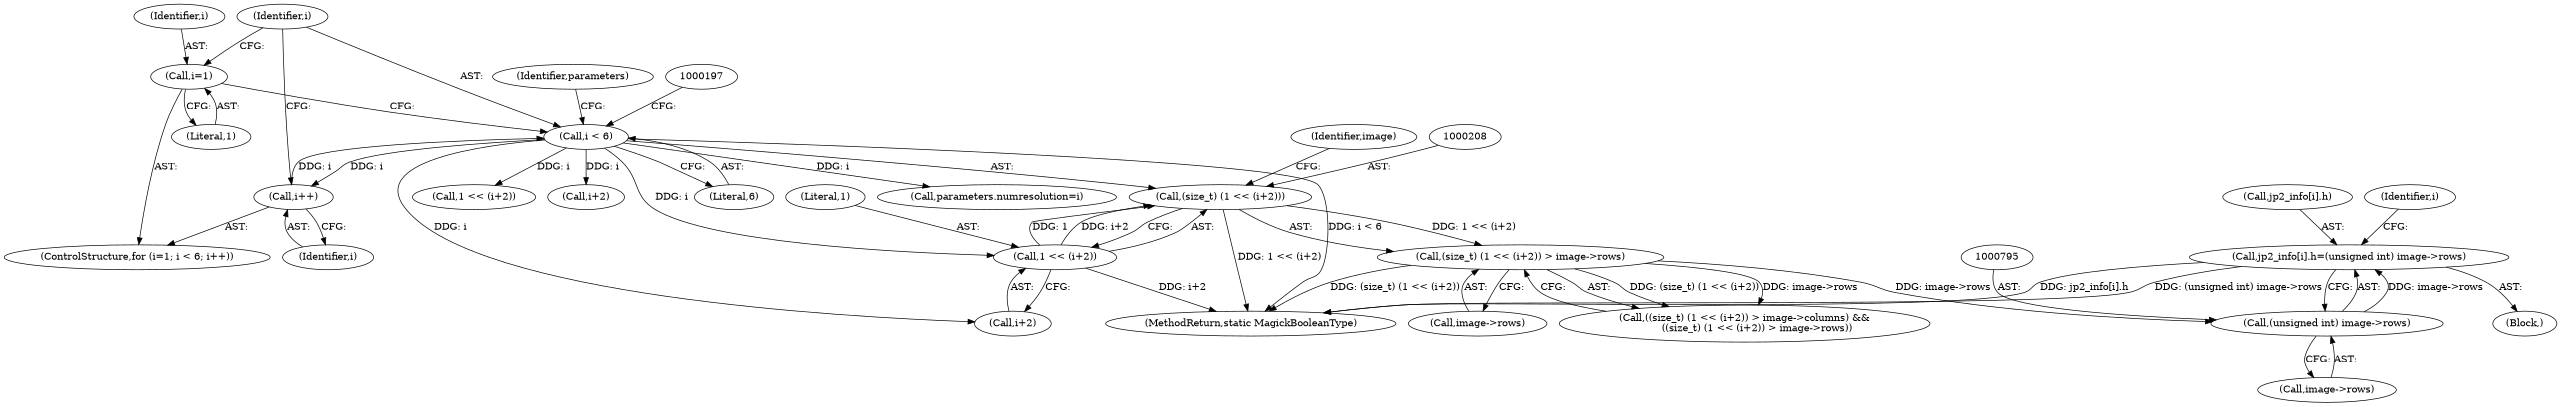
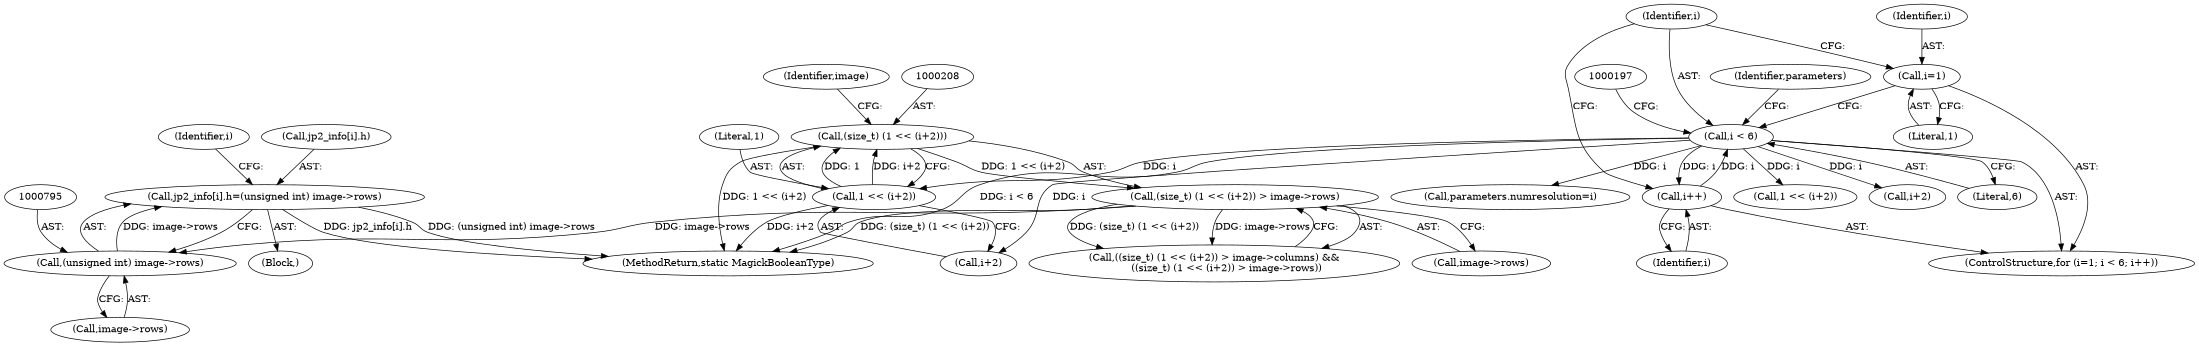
(888, 162) -> (1987, 158)
